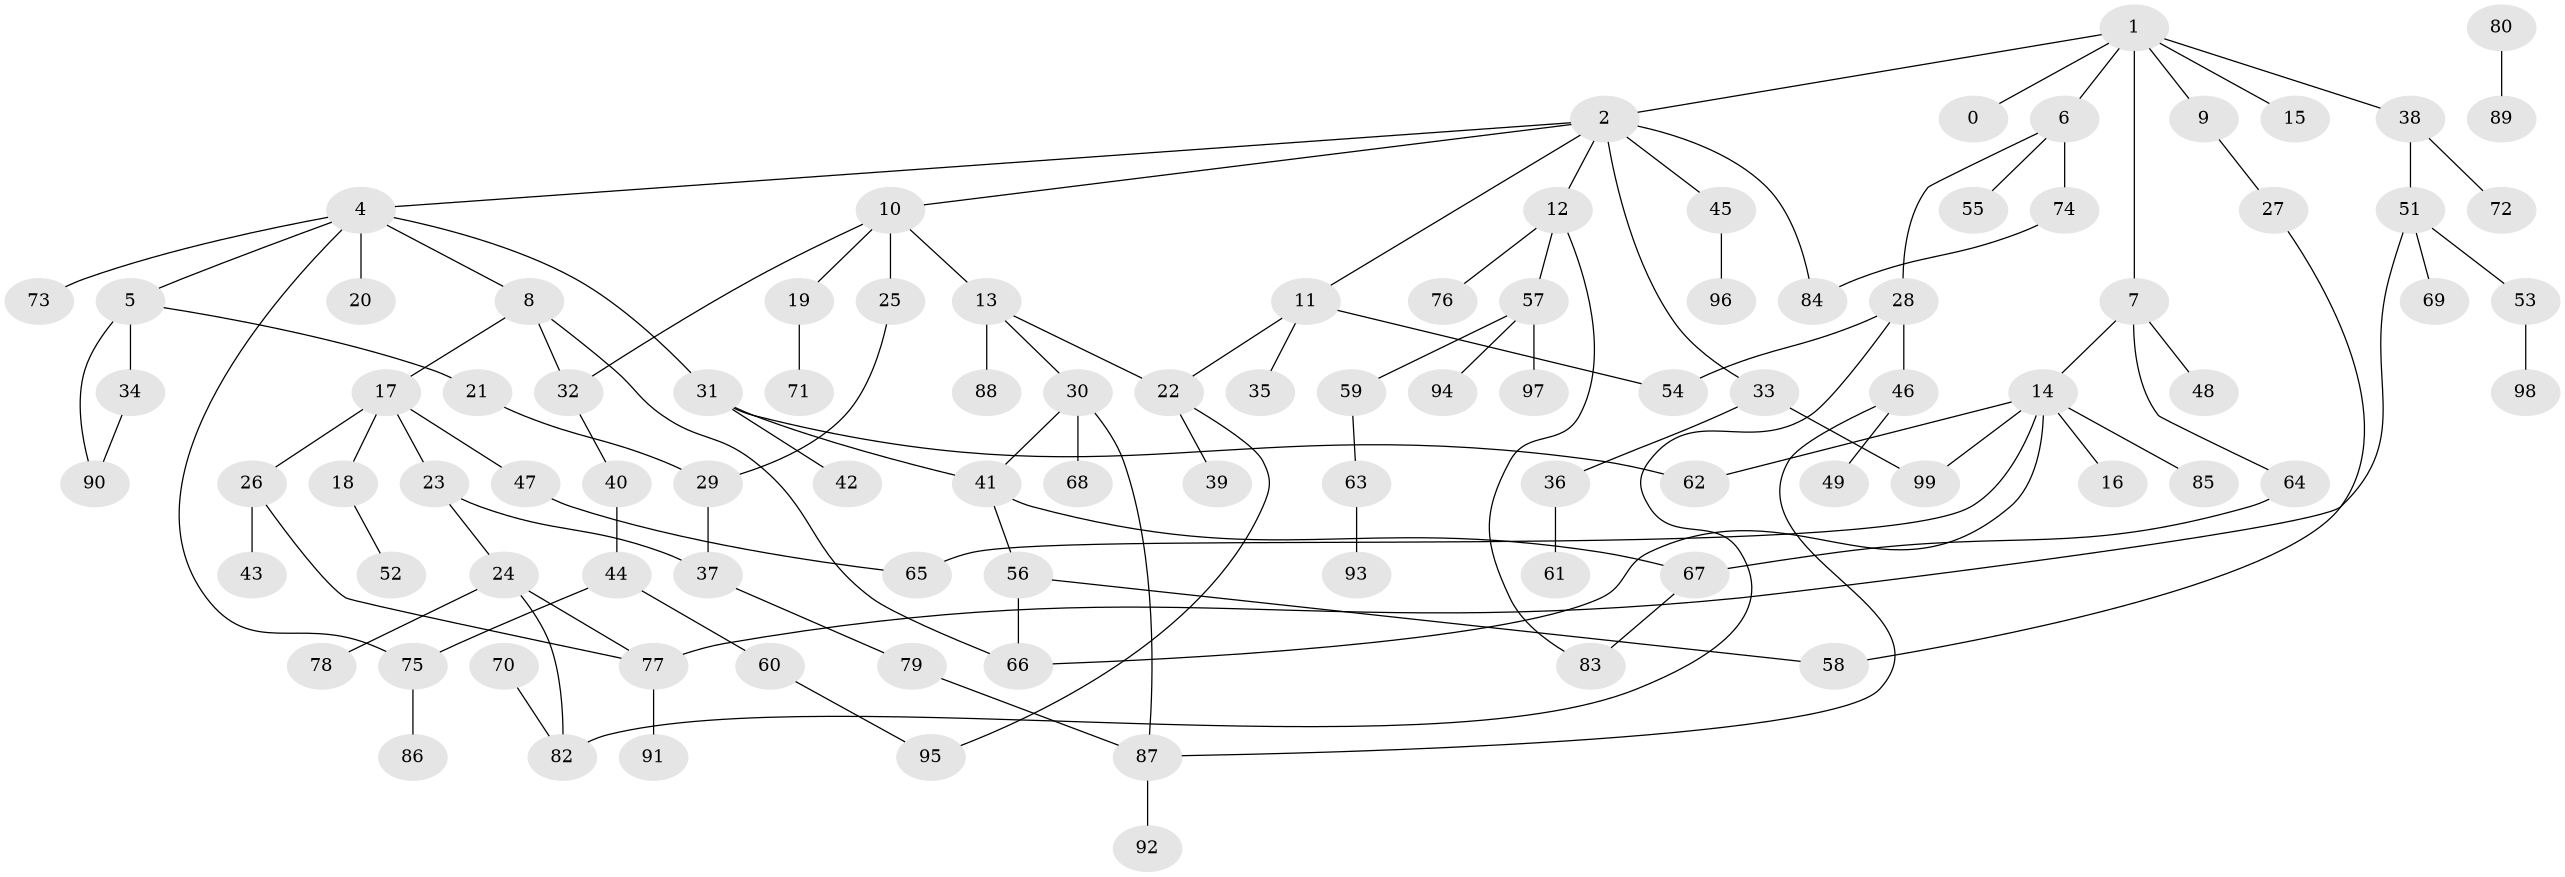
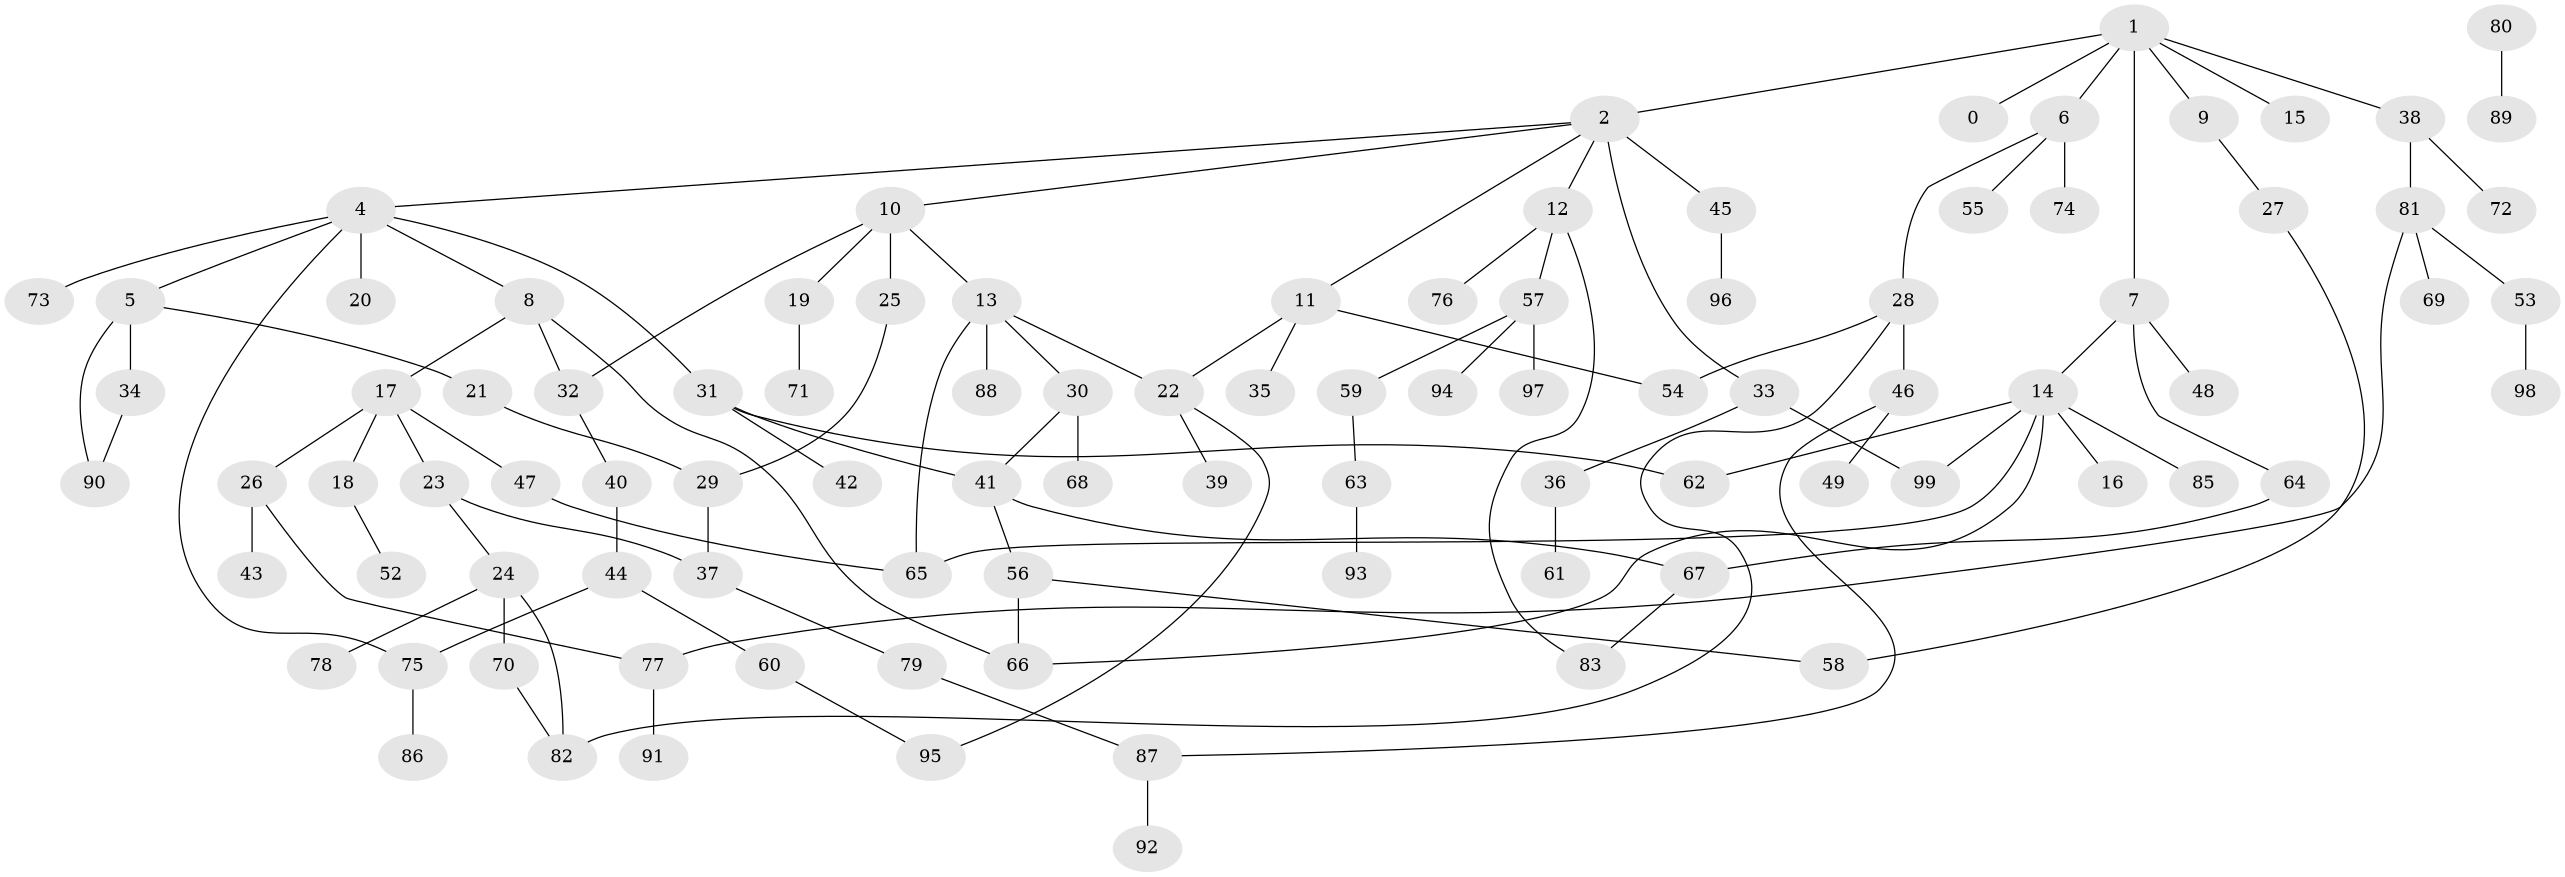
(2410, 210) -> (2410, 210)
(1813, 301) -> none
none -> (925, 432)
(1147, 569) -> none
(579, 621) -> (504, 615)
